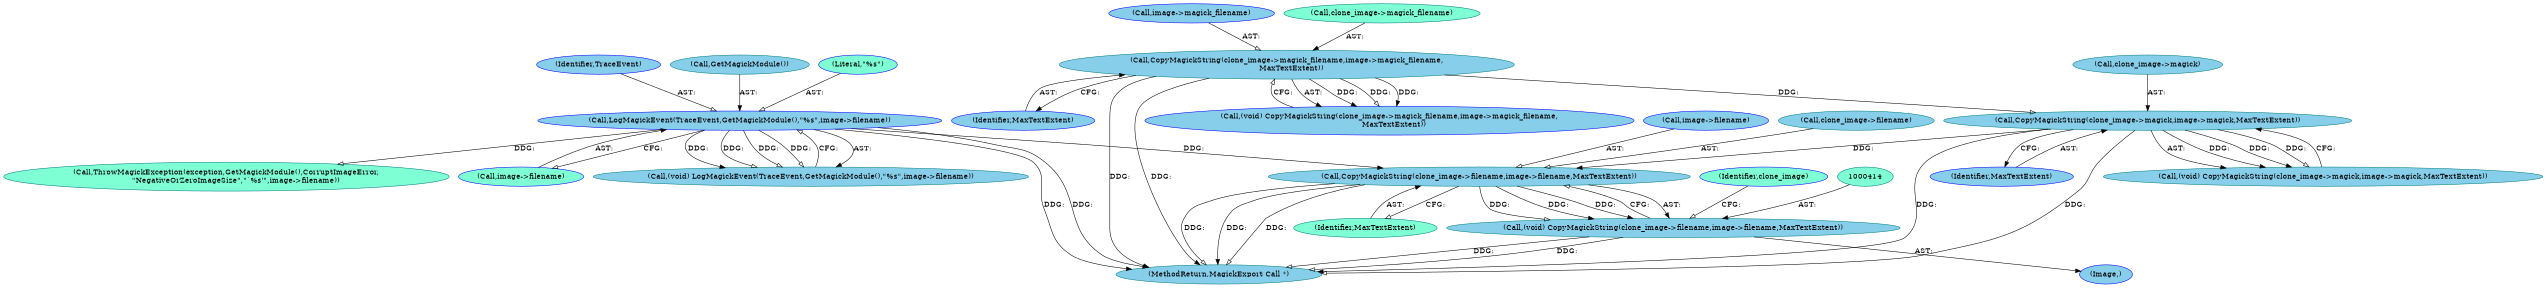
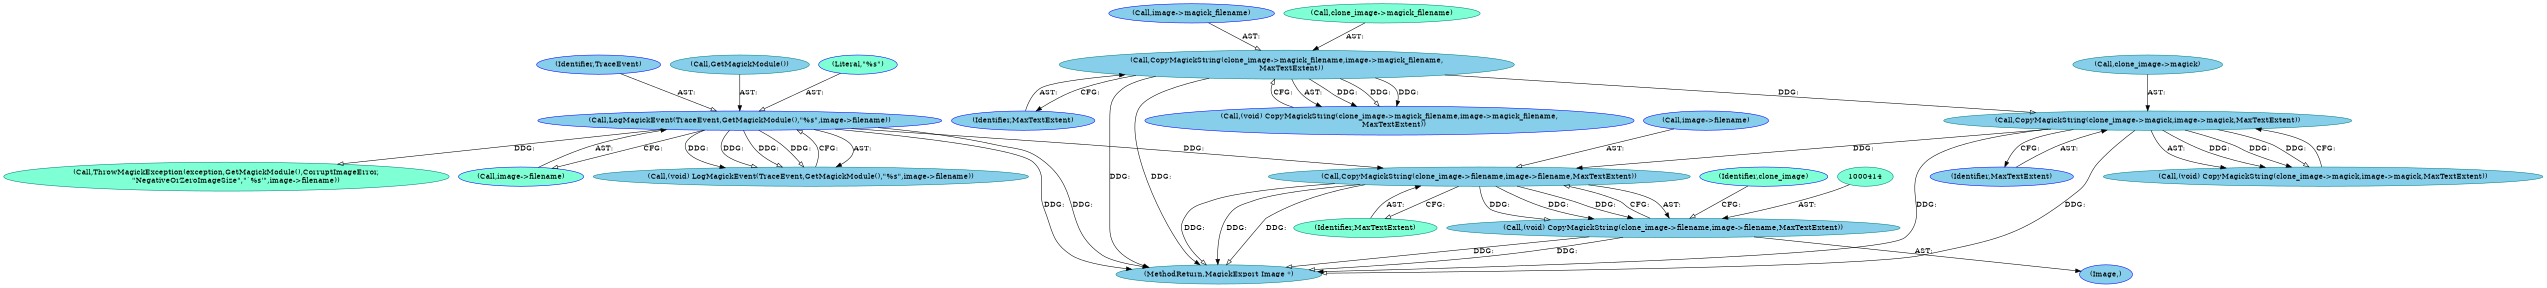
(1856, 121) -> none
(1219, 274) -> (1219, 274)
